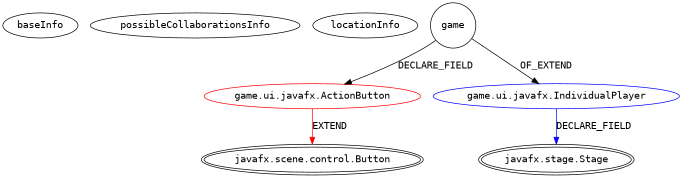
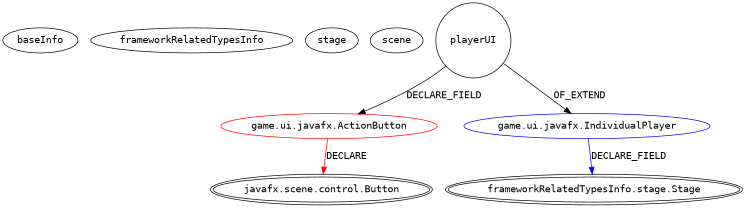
(195, 25) -> (332, 40)
(365, 25) -> (397, 40)
(453, 25) -> (473, 40)
none -> (192, 40)
(330, 127) -> (346, 156)
(556, 160) -> (594, 190)
